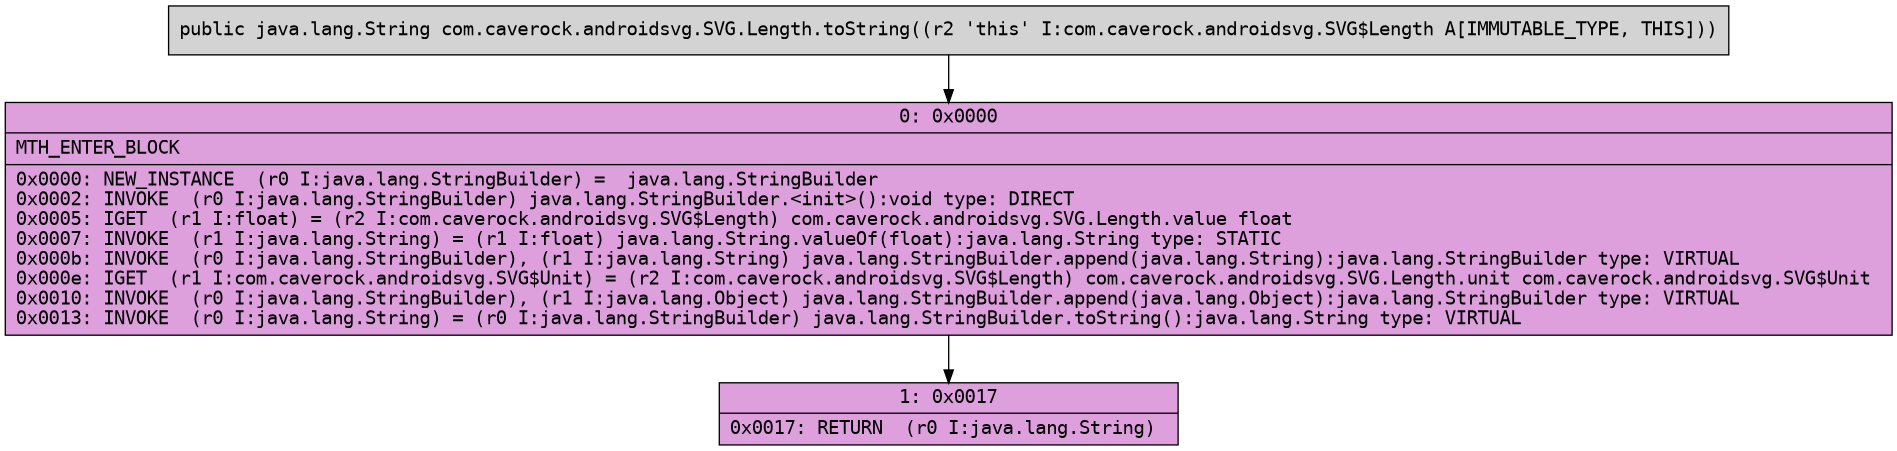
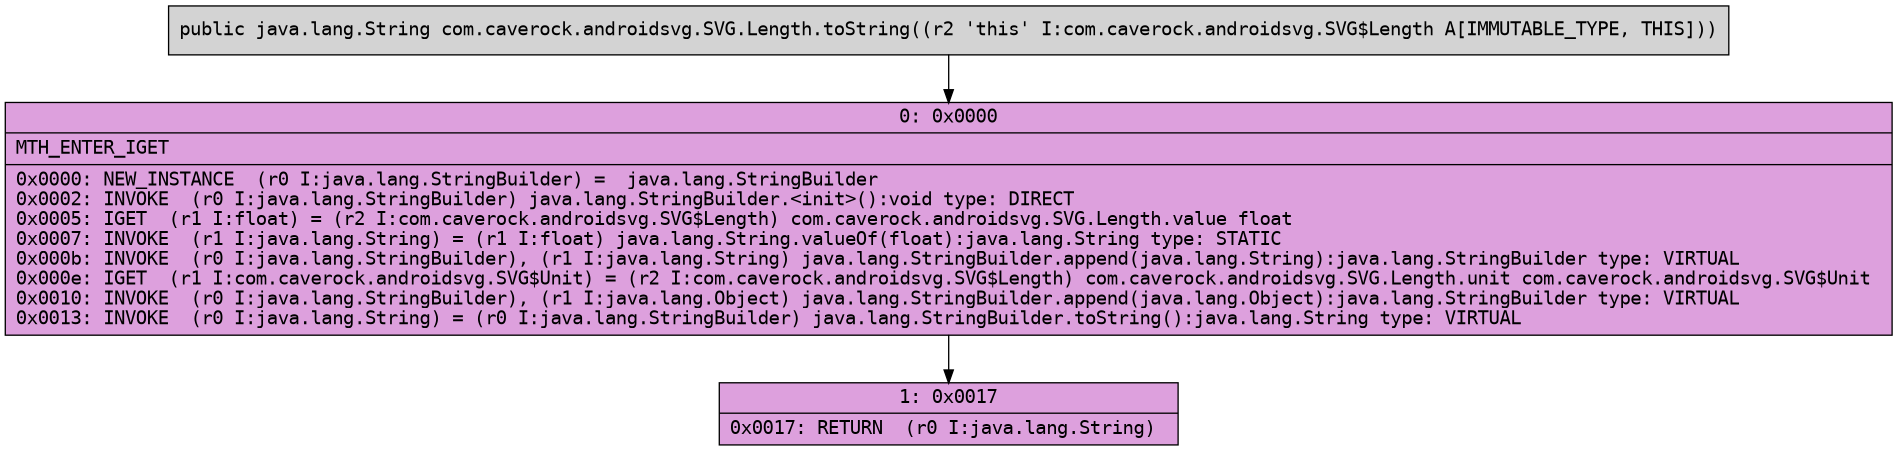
(98, 148) -> (93, 148)
